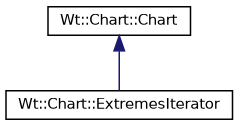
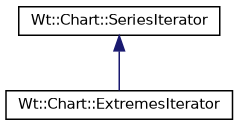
(119, 21) -> (119, 21)
